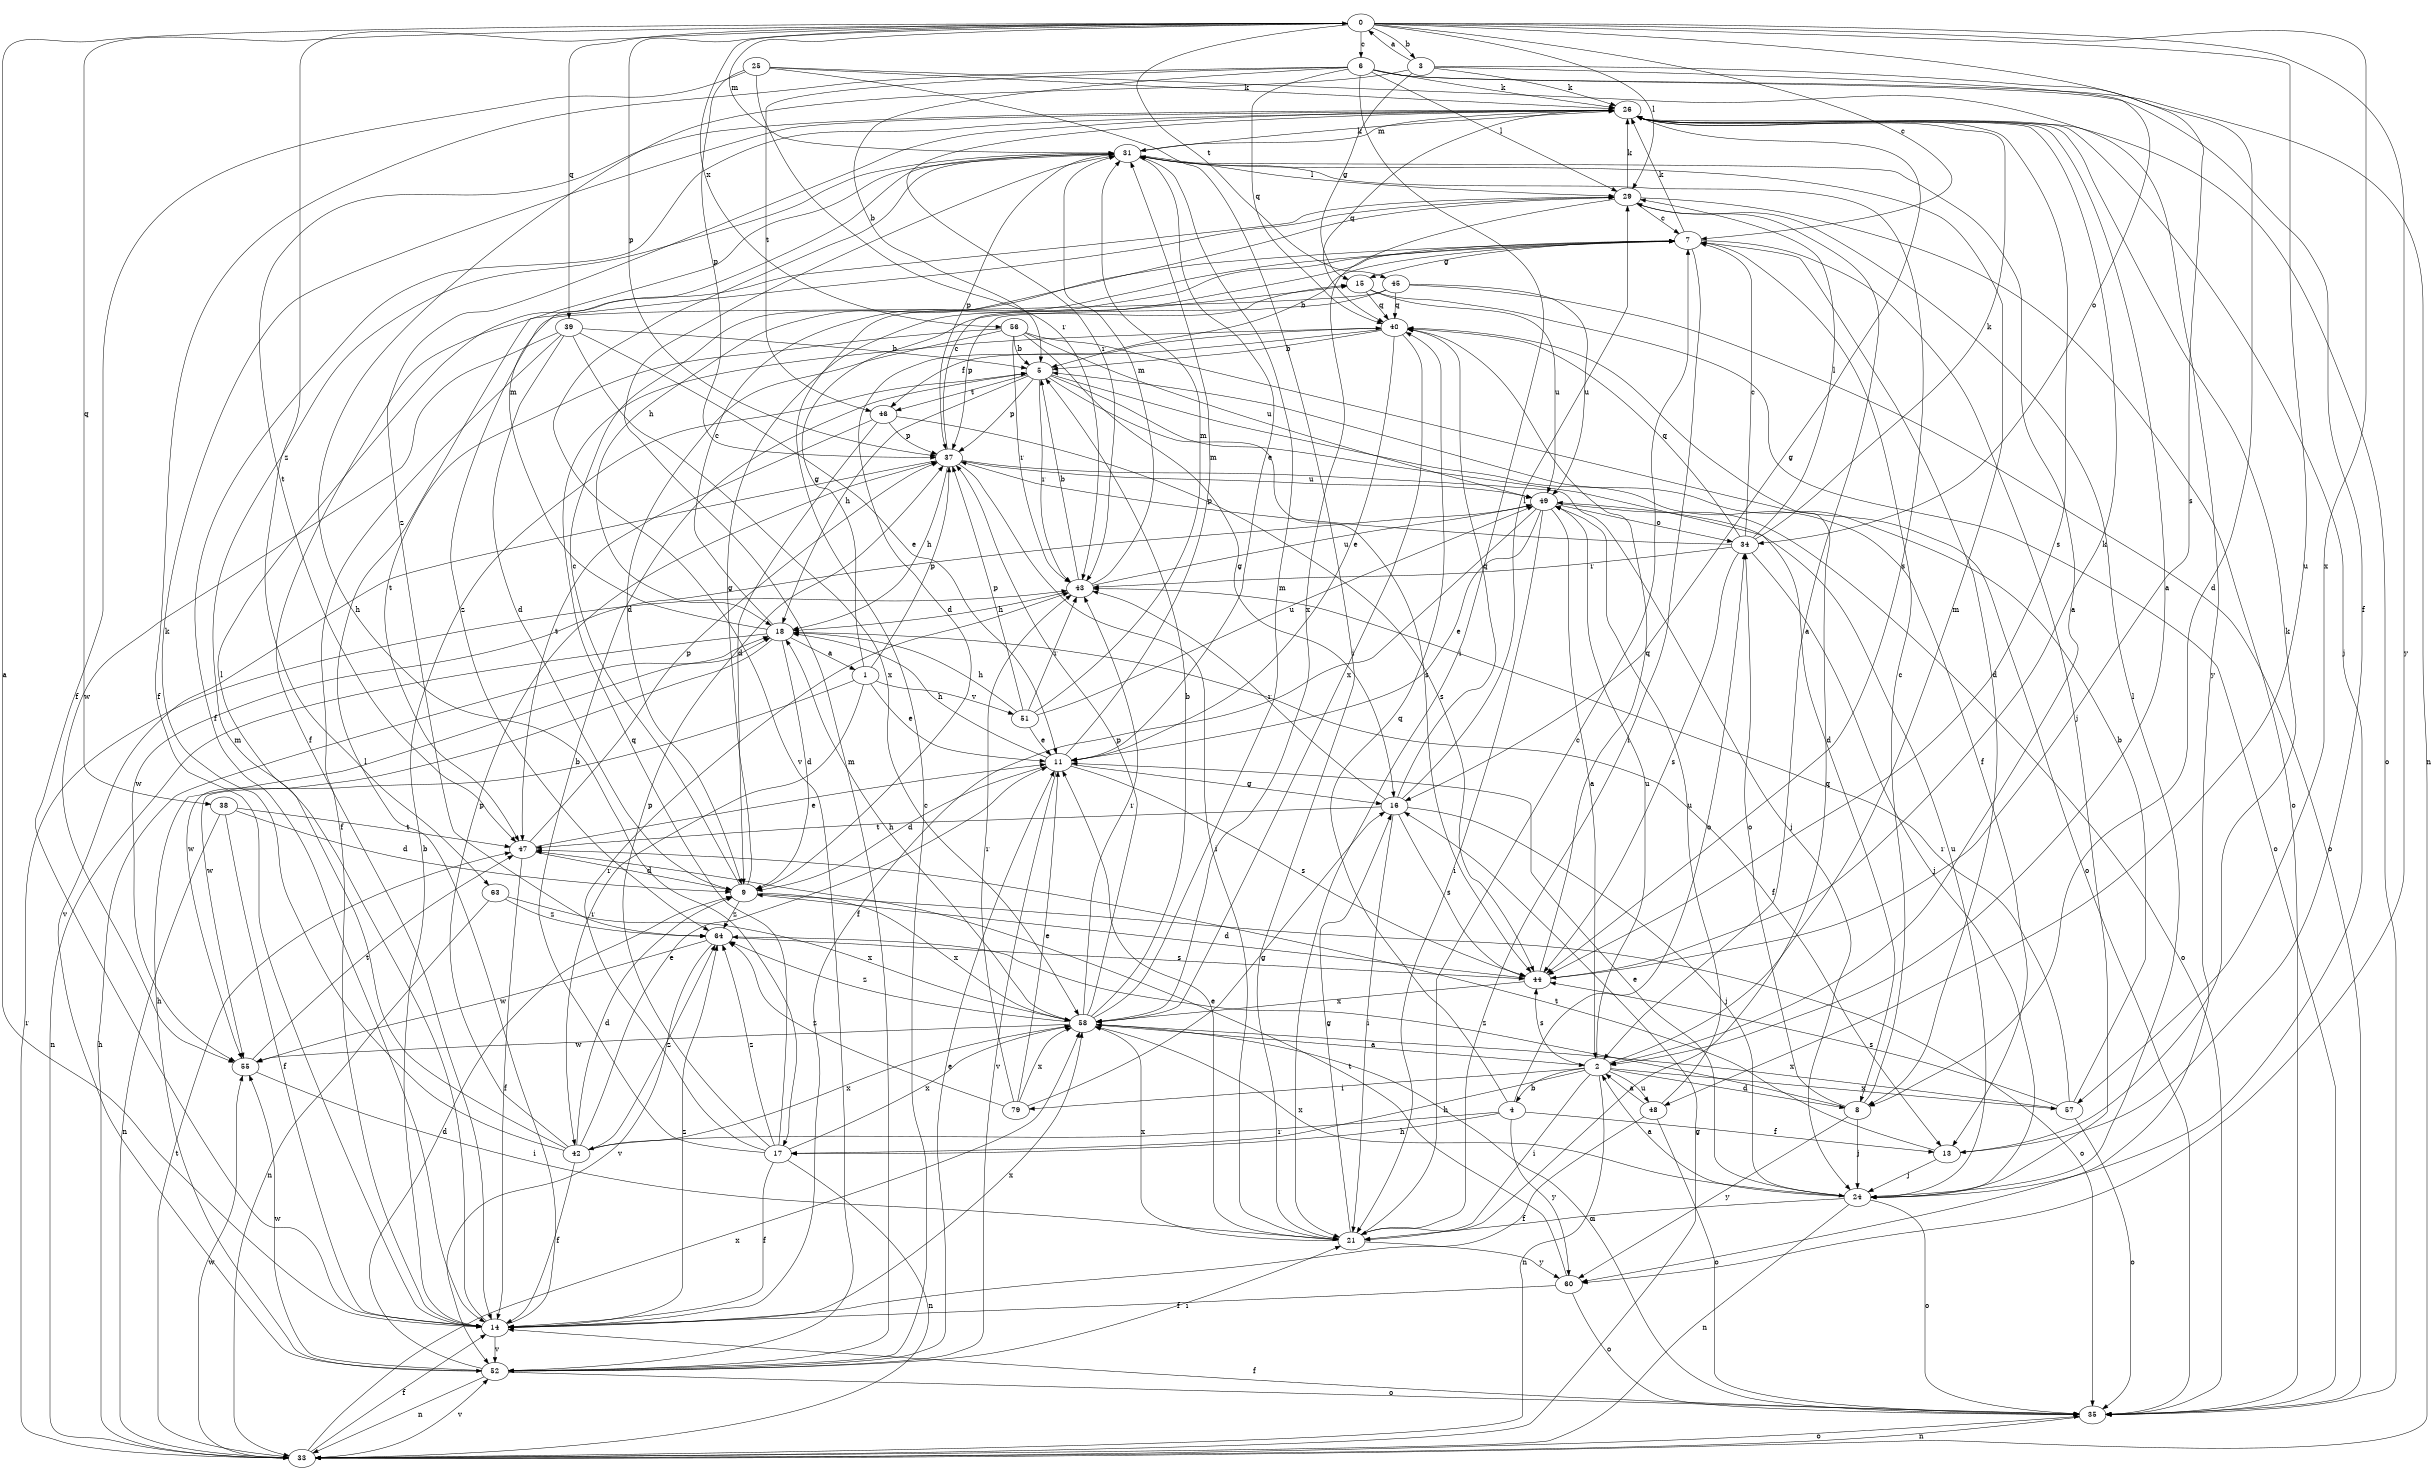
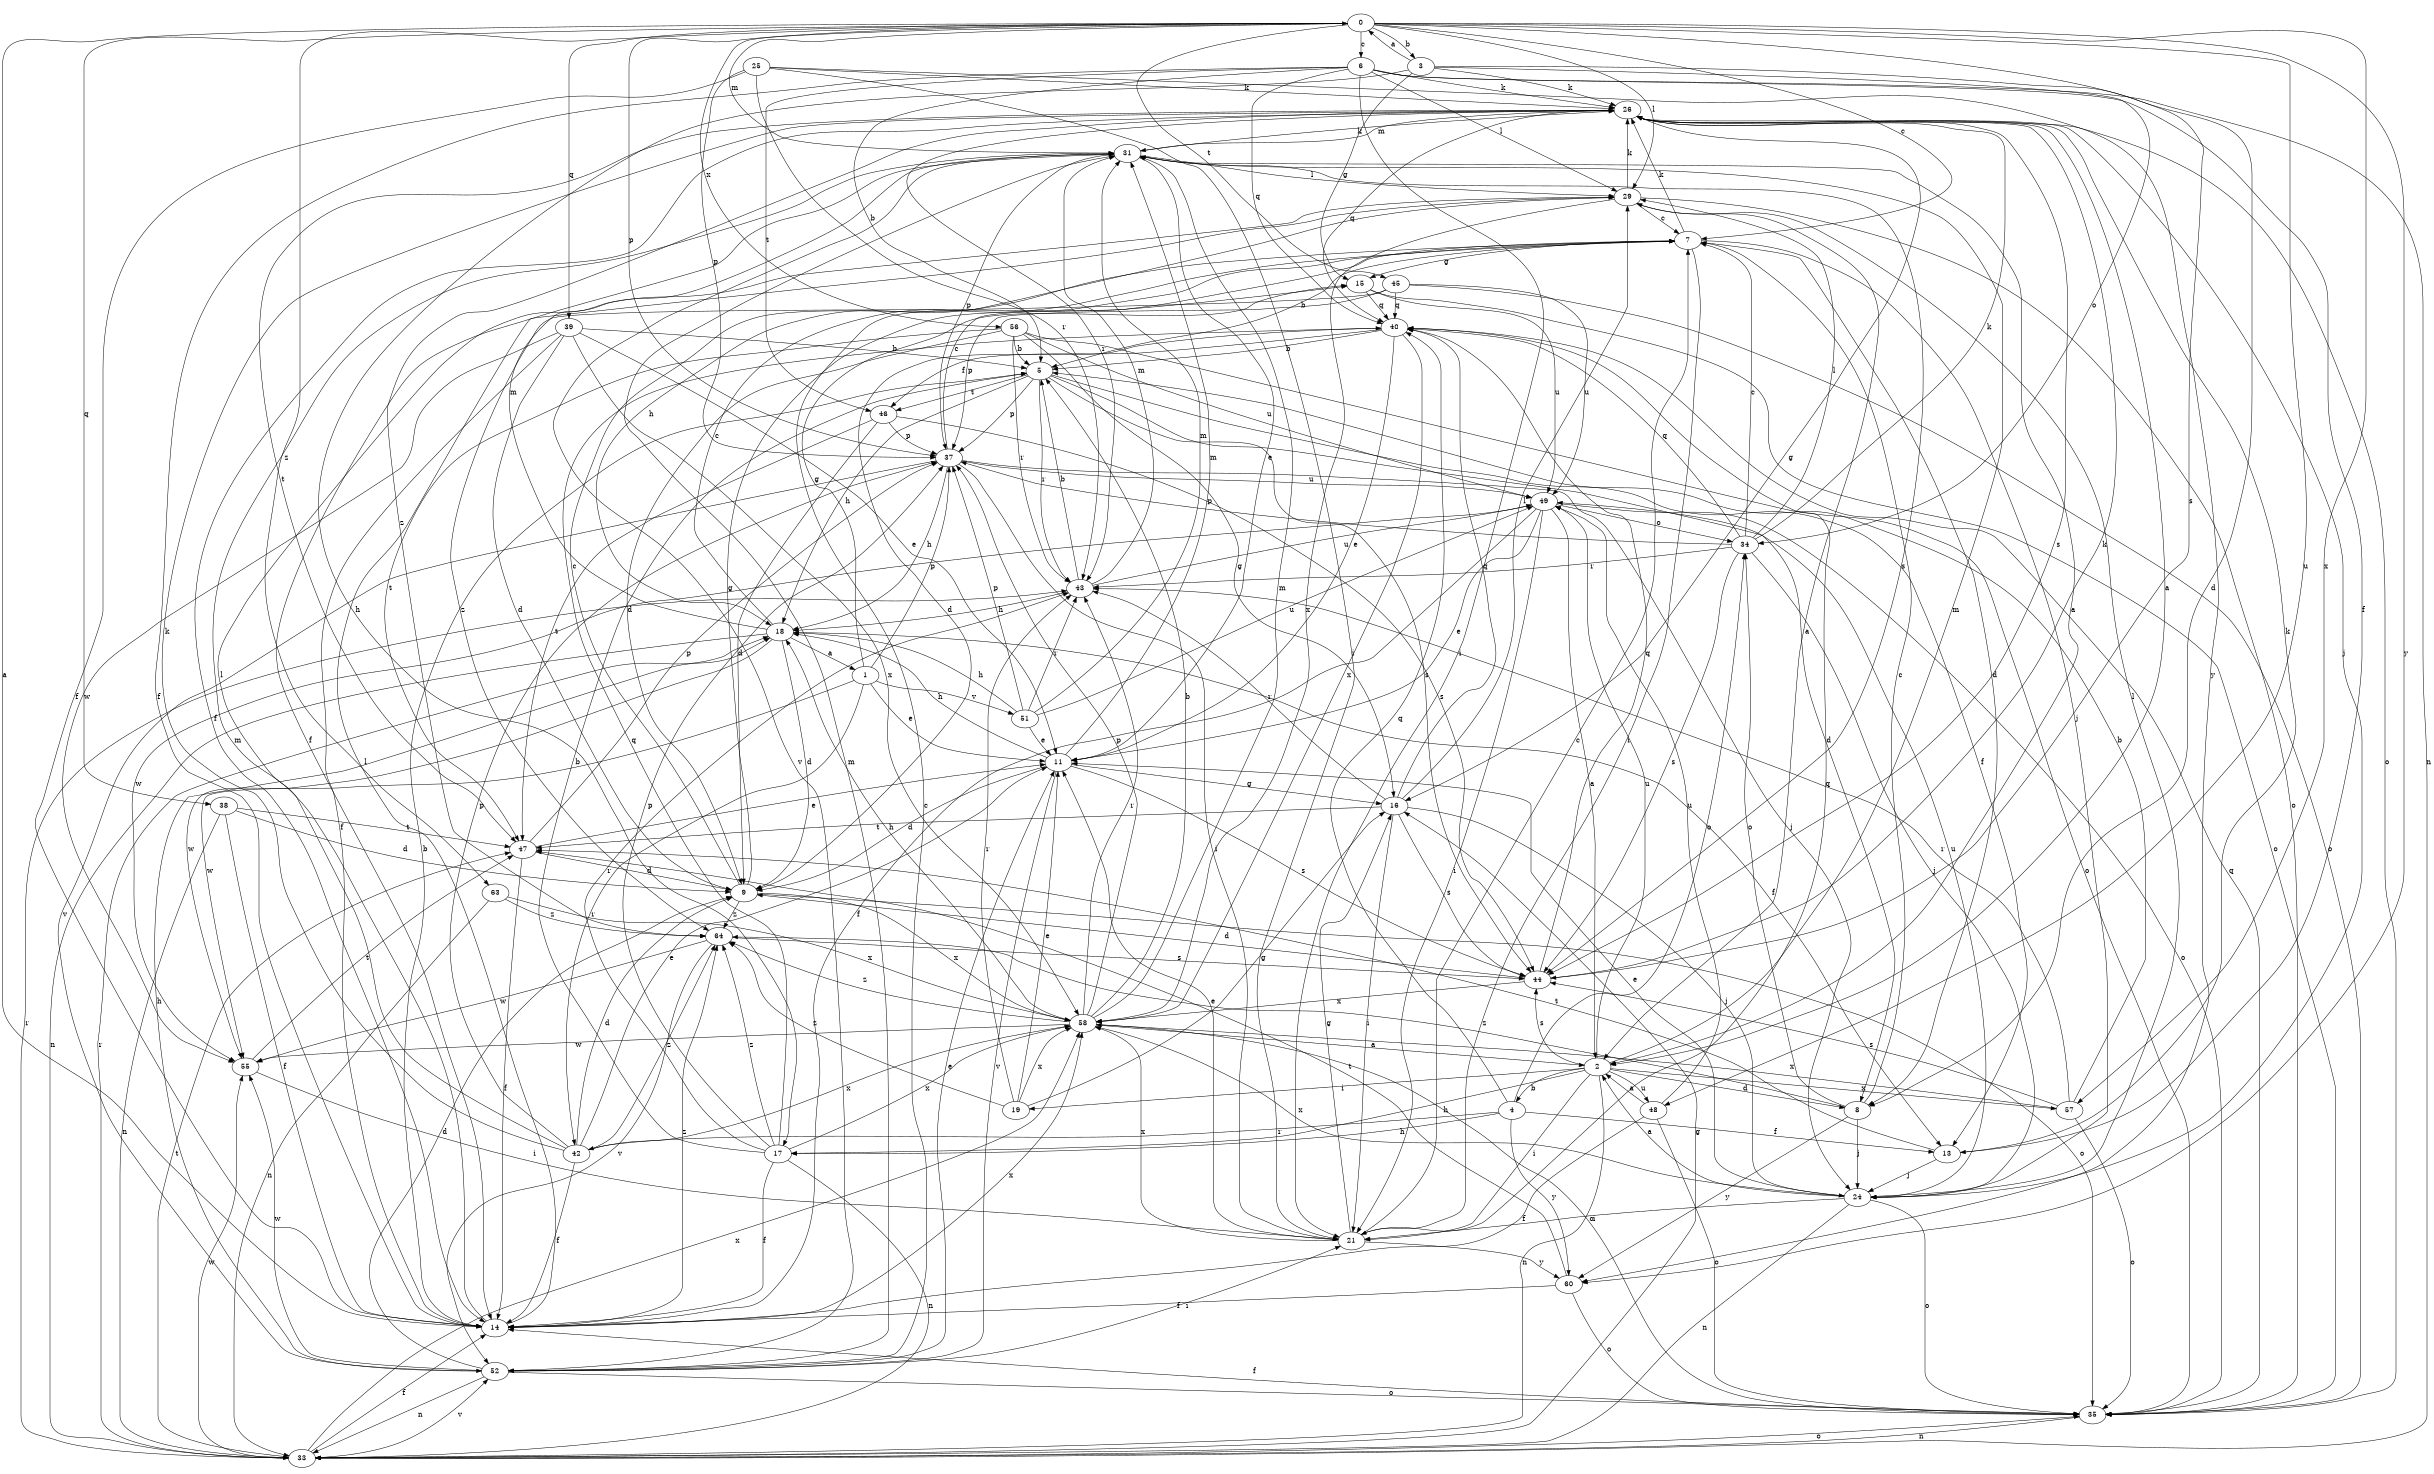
none -> (2143, 704)
(100, 1045) -> (100, 1045)
(1016, 1110) -> (1016, 1110)
(495, 1347) -> none
